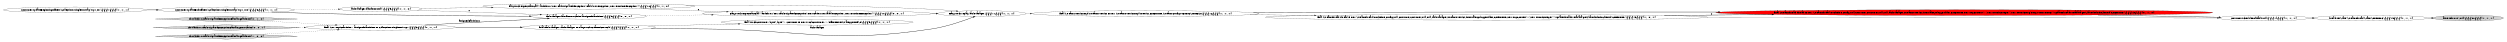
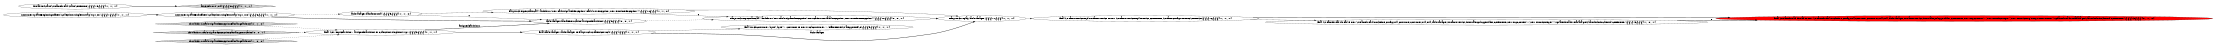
(2264, 18) -> none
(2469, 18) -> (226, 6)
